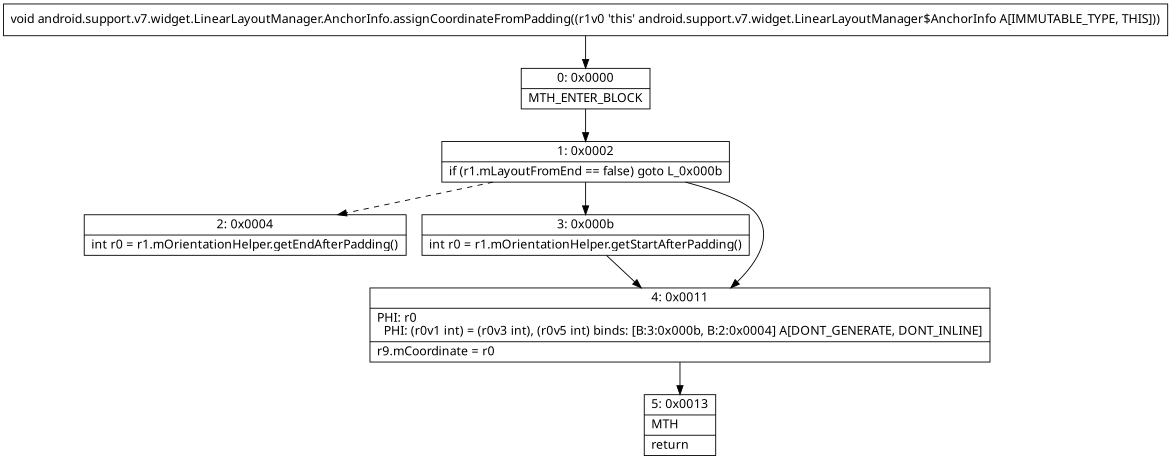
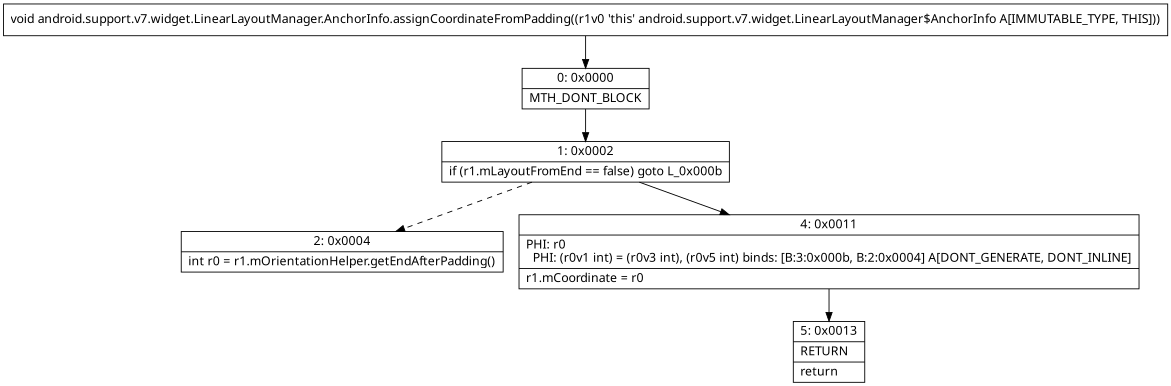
(586, 98) -> (586, 98)
(586, 235) -> none
(436, 351) -> (585, 278)
(665, 425) -> (825, 351)
